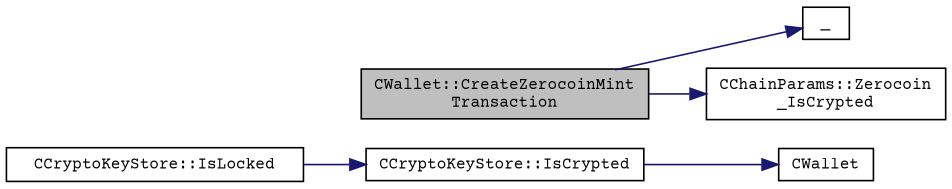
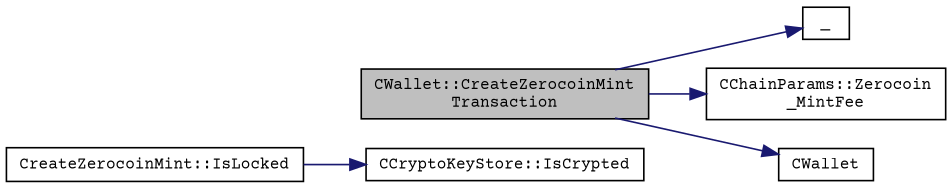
(826, 94) -> (826, 94)
(155, 165) -> (155, 165)
(703, 165) -> (689, 134)
